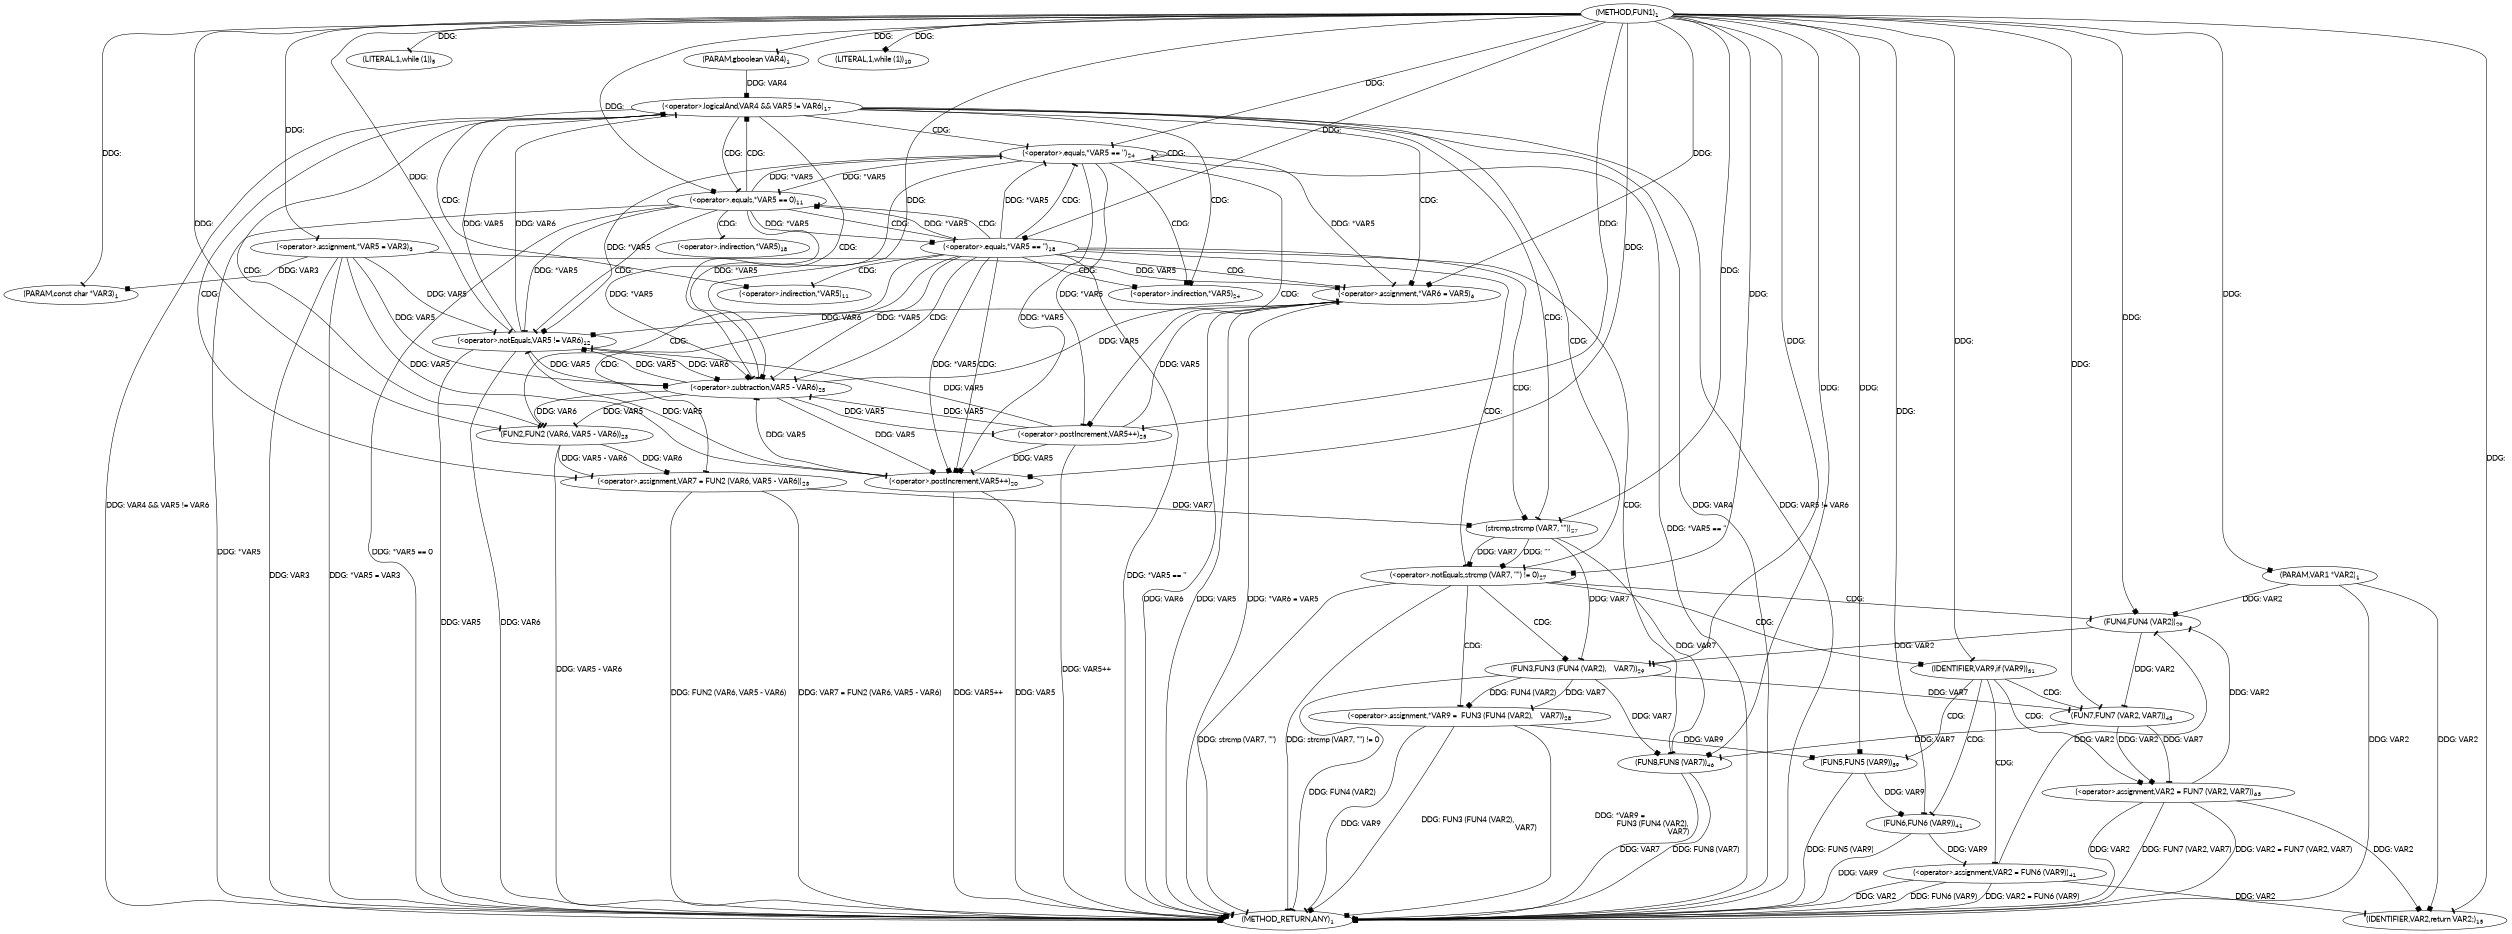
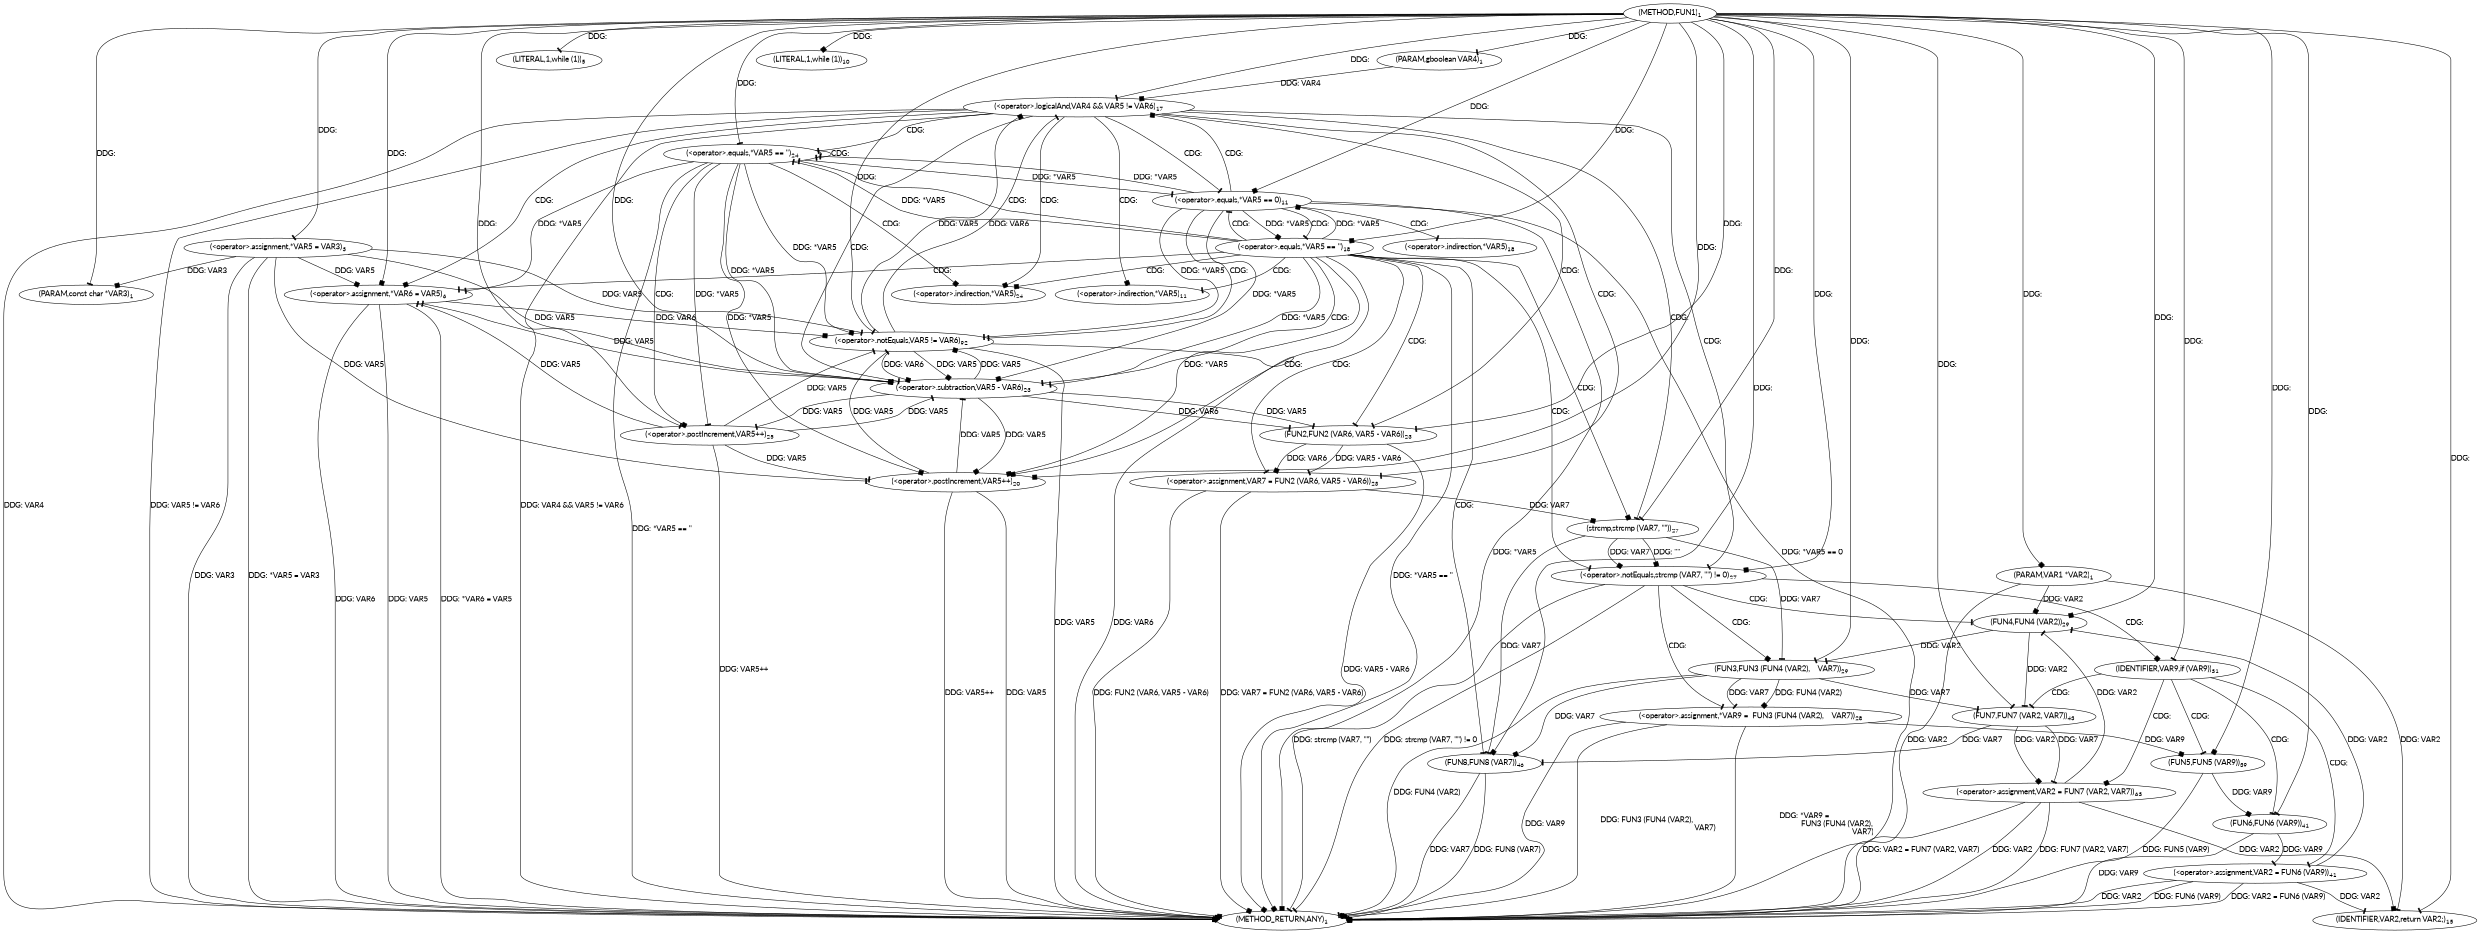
none -> (1371, 47)
(587, 341) -> (964, 341)
(2438, 718) -> (2350, 663)
